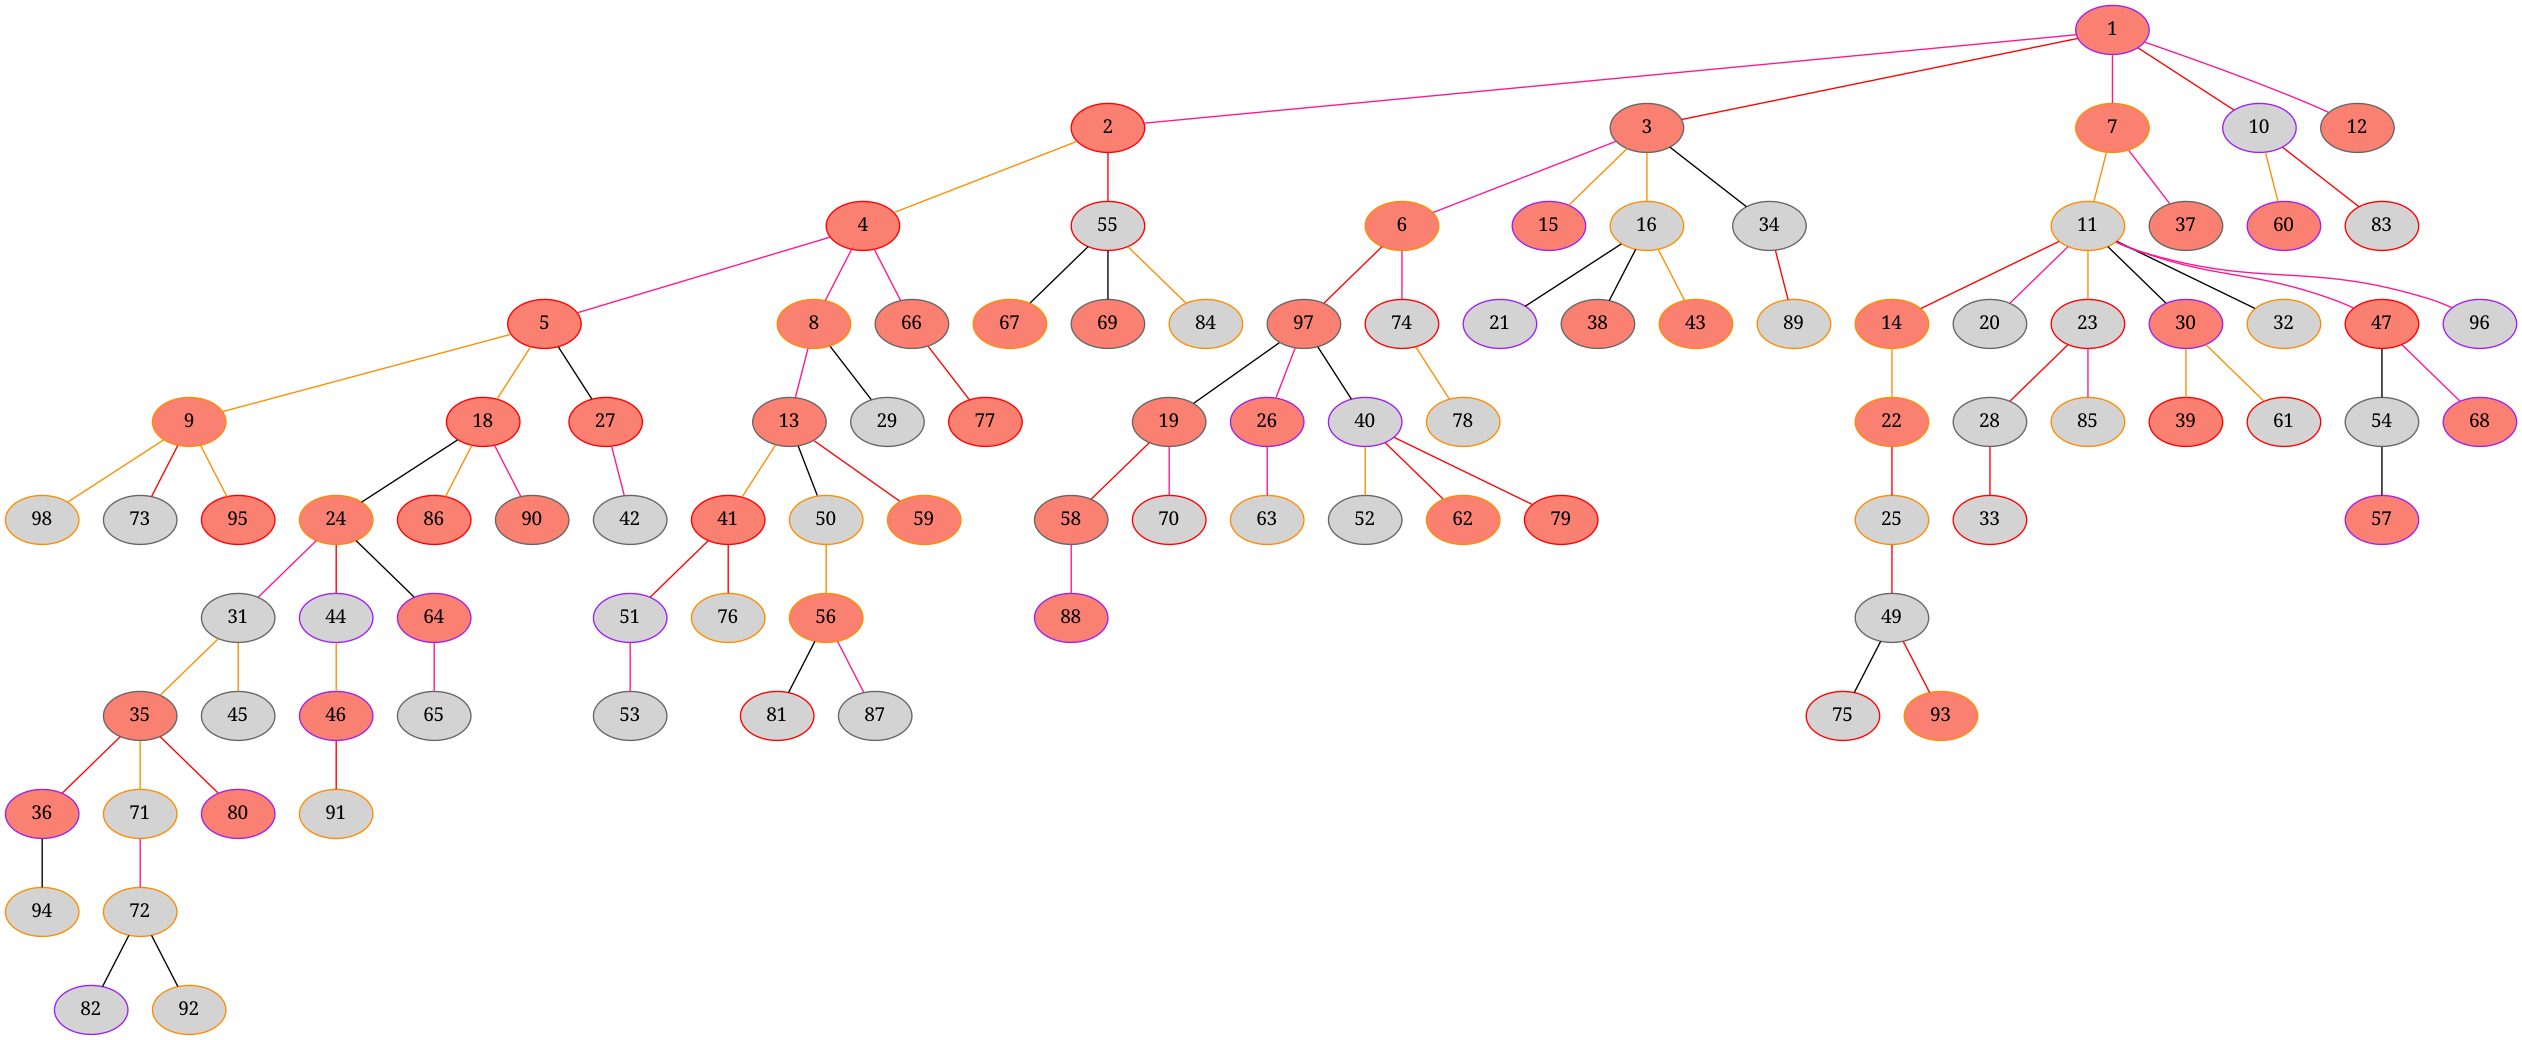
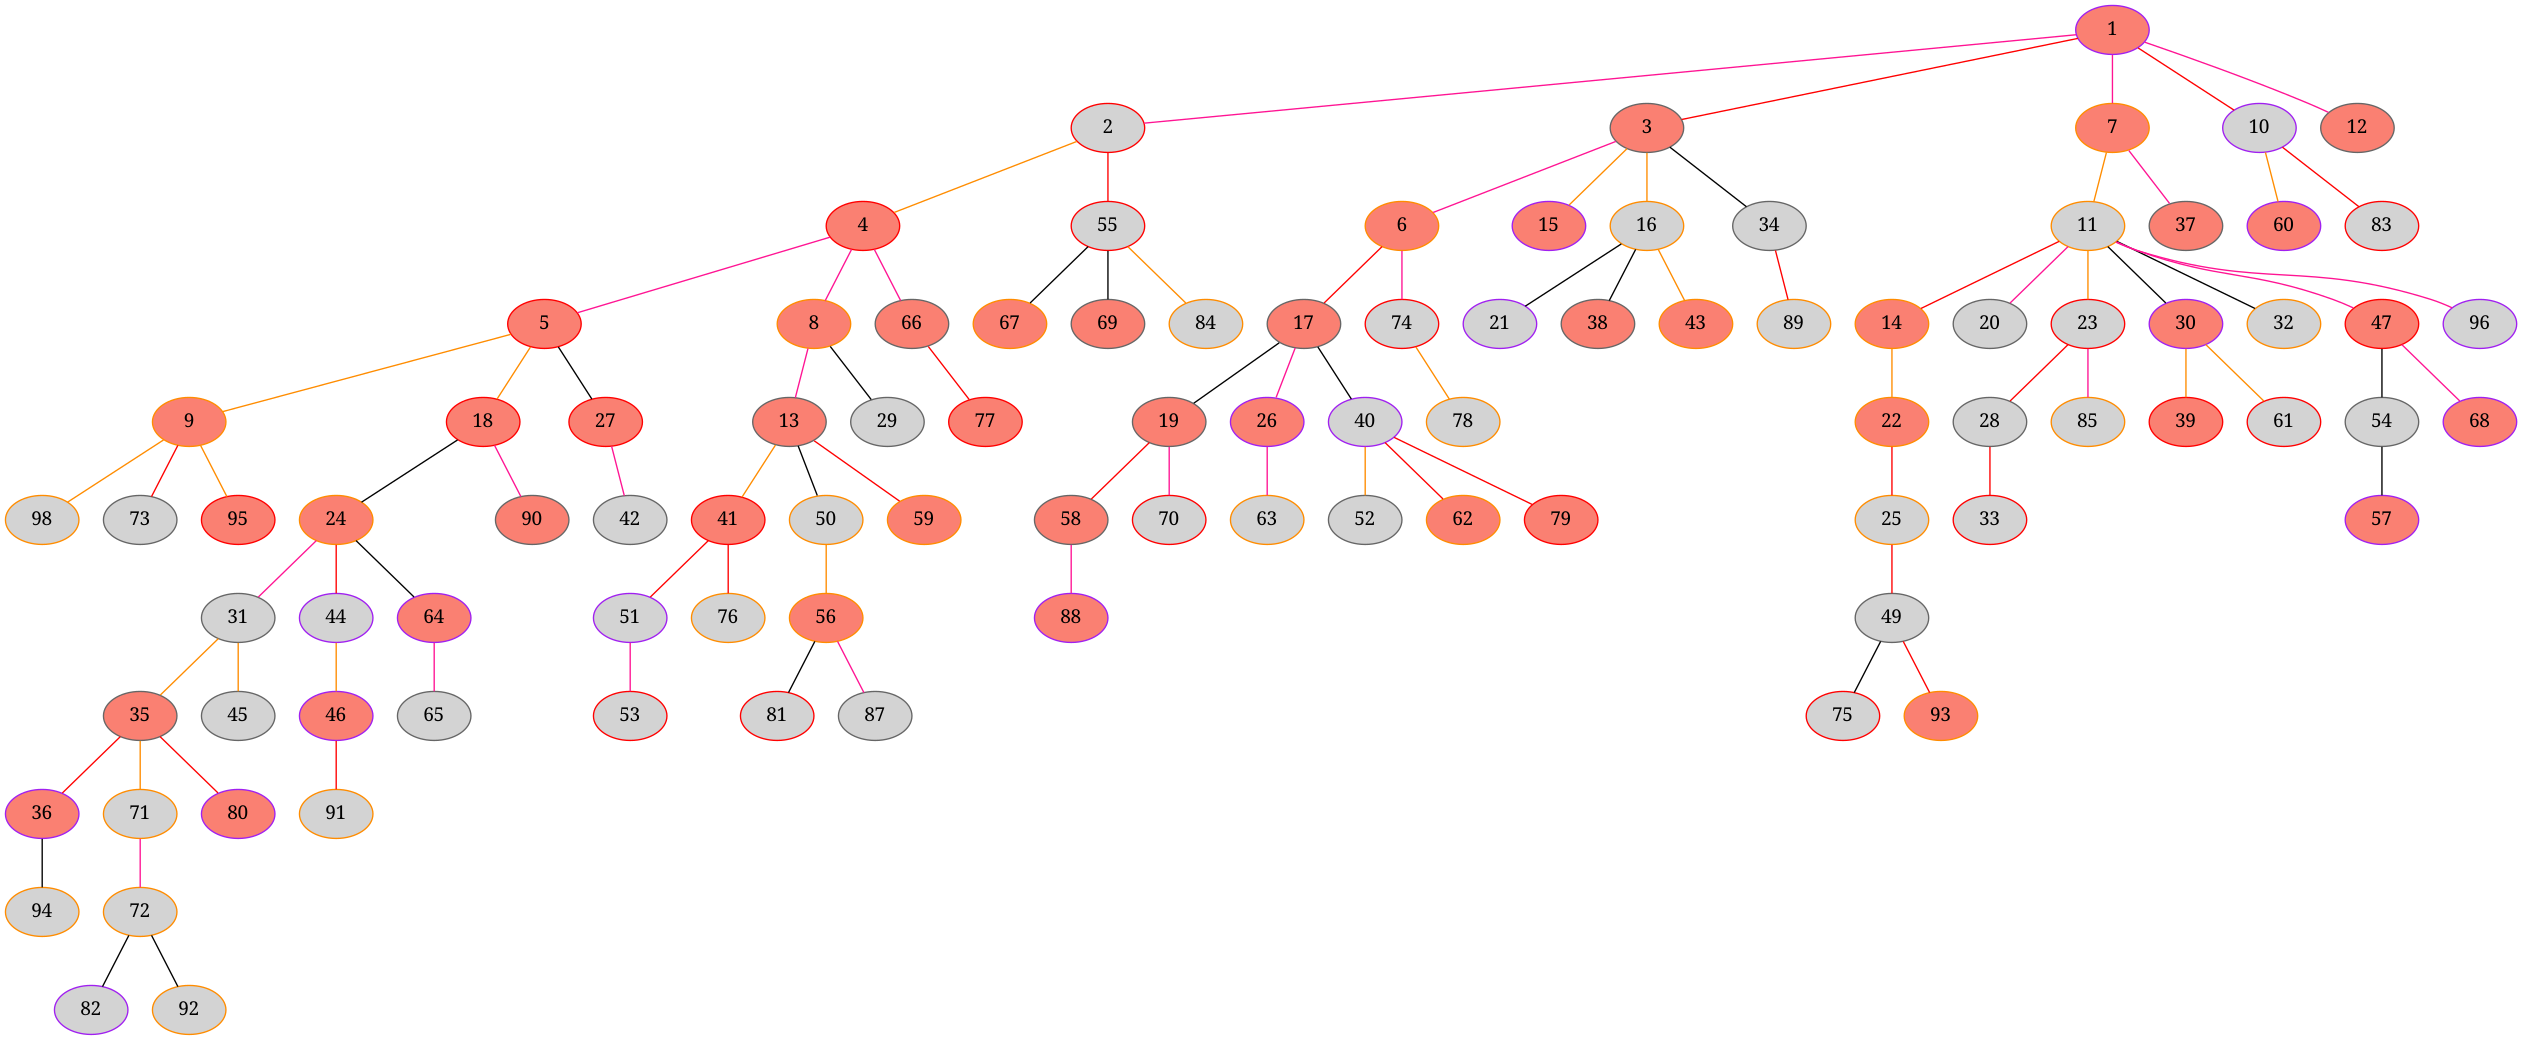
(1108, 128) -> (1108, 128)
(1304, 324) -> (1304, 324)
(434, 520) -> none
(630, 716) -> (630, 716)
